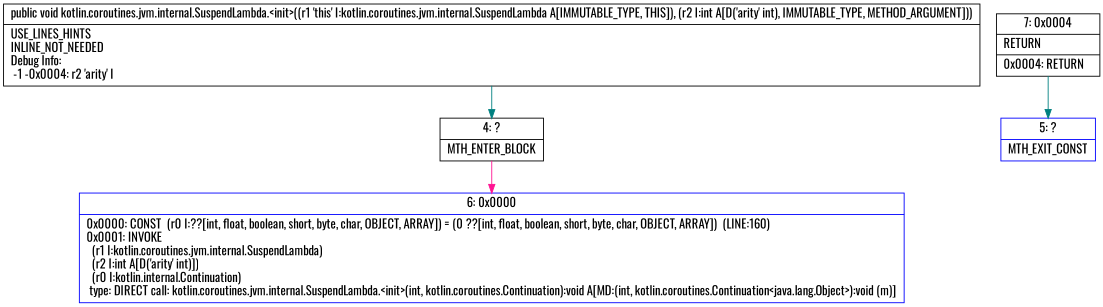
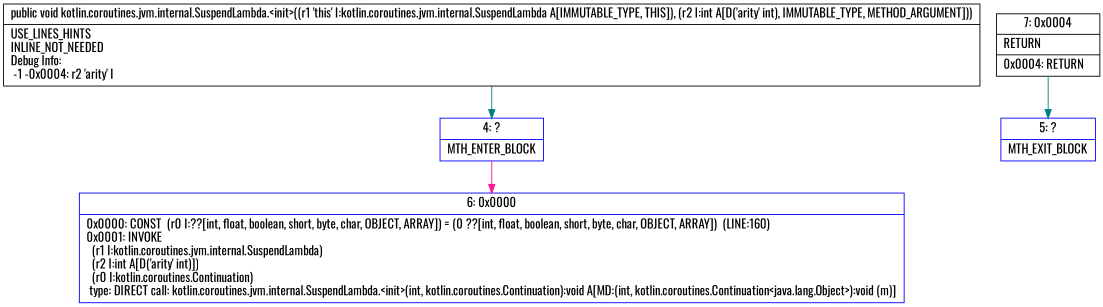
(492, 140) -> (492, 140)
(1048, 150) -> (1048, 150)
(164, 278) -> (170, 278)
